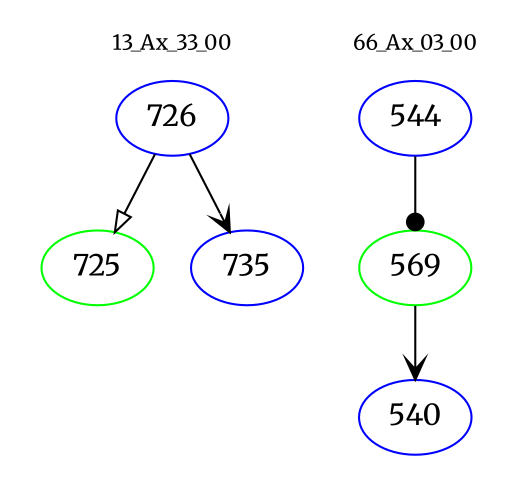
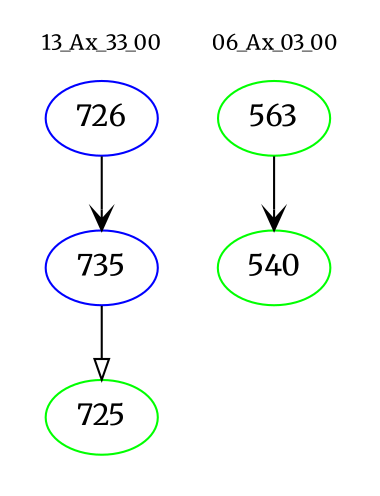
(416, 45) -> (275, 45)
(415, 118) -> none
(140, 184) -> (102, 332)
(415, 268) -> (274, 118)
(415, 417) -> (274, 268)
